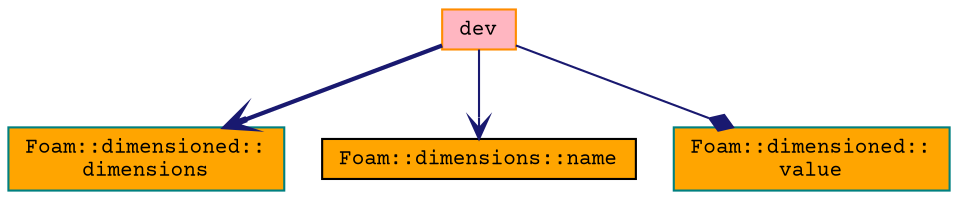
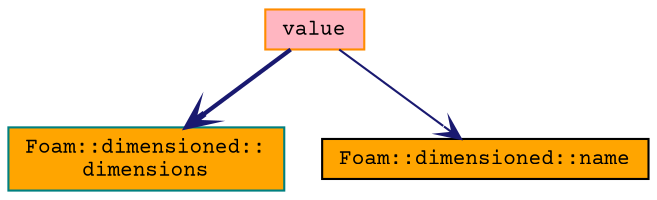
(479, 29) -> (315, 29)
(479, 159) -> (485, 159)
(812, 159) -> none
